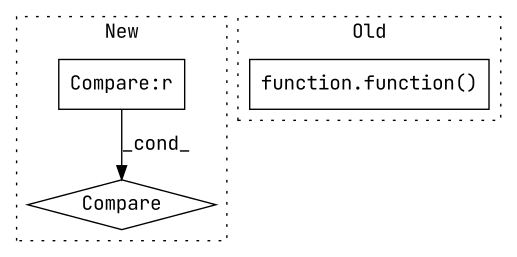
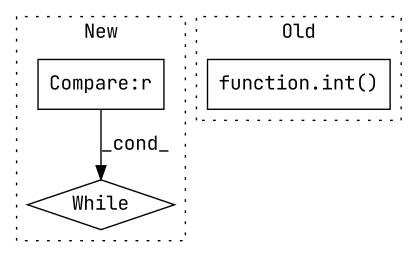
(369, 84) -> (299, 84)
(122, 205) -> (101, 205)
